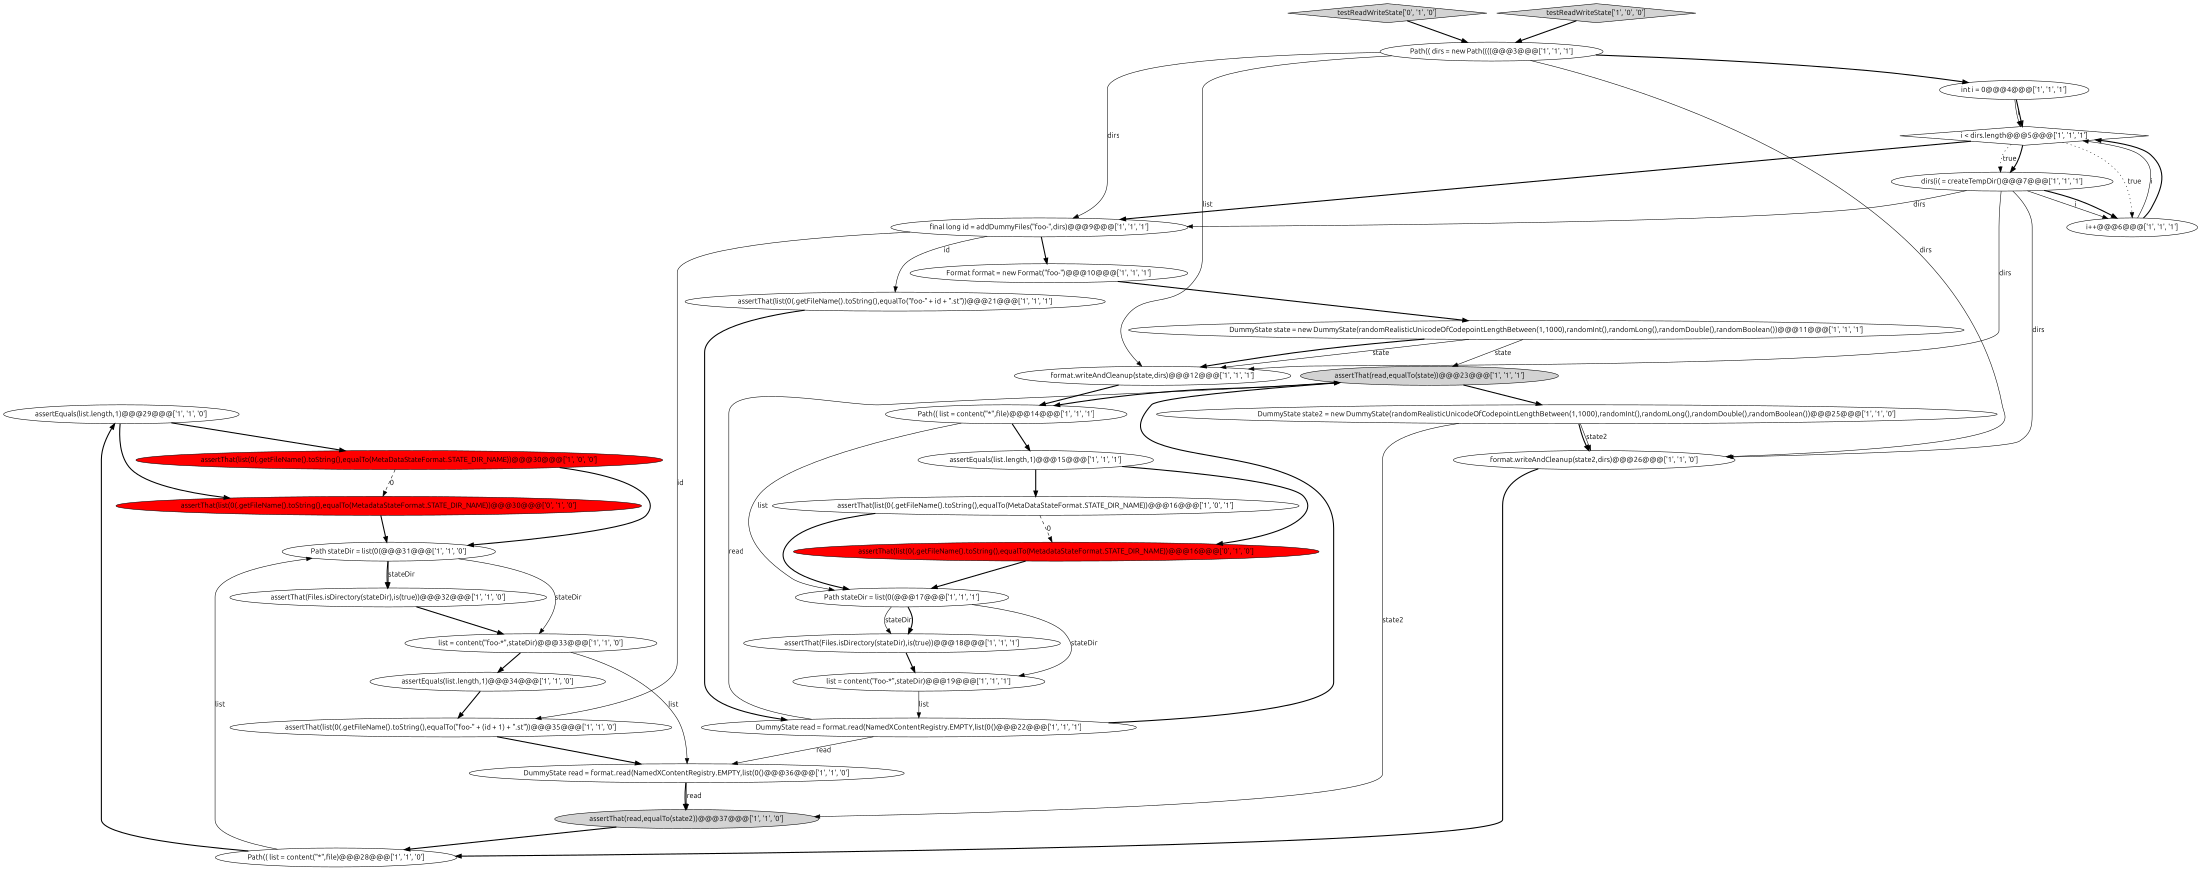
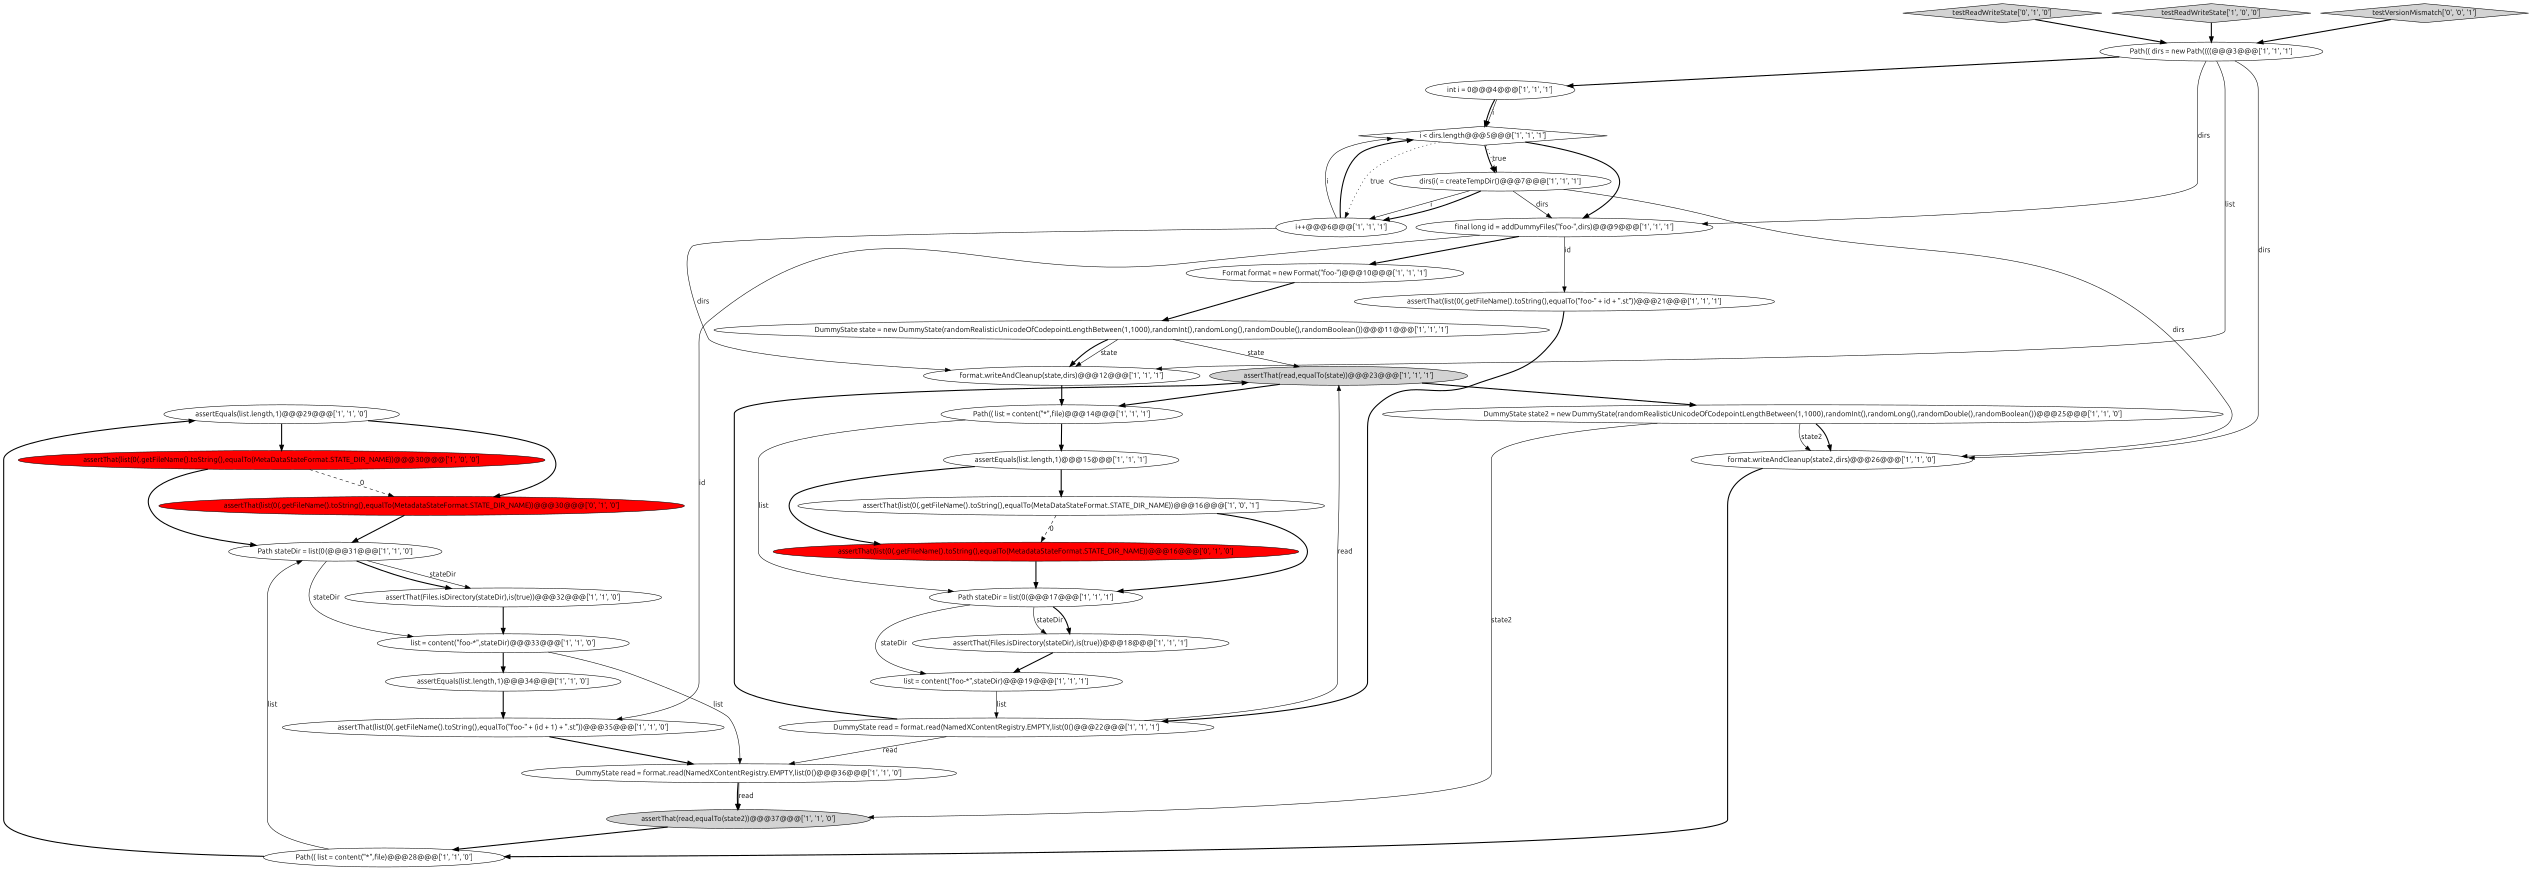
none -> (2425, 13)
(1698, 361) -> (816, 238)
